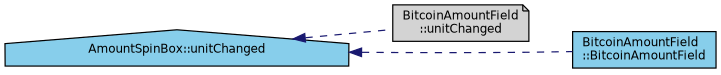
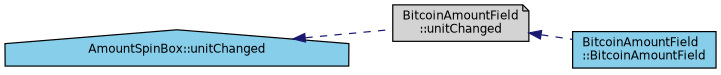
(467, 53) -> (557, 37)
